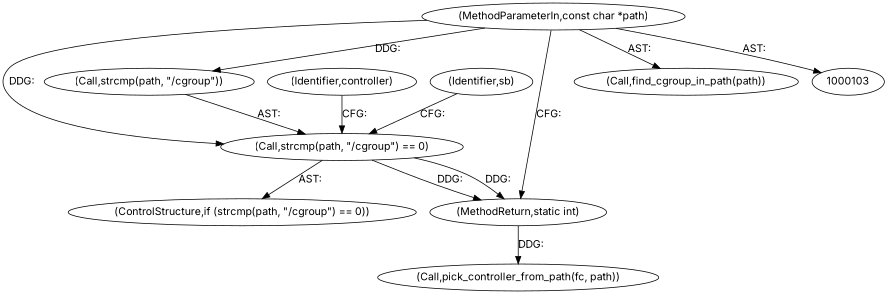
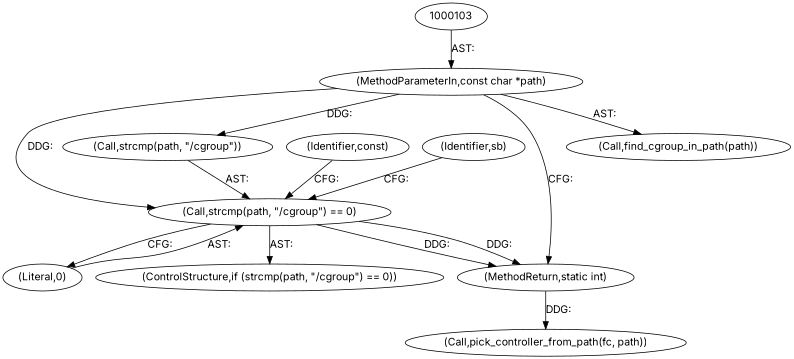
(715, 48) -> (451, 45)
(342, 82) -> (348, 147)
none -> (42, 278)
